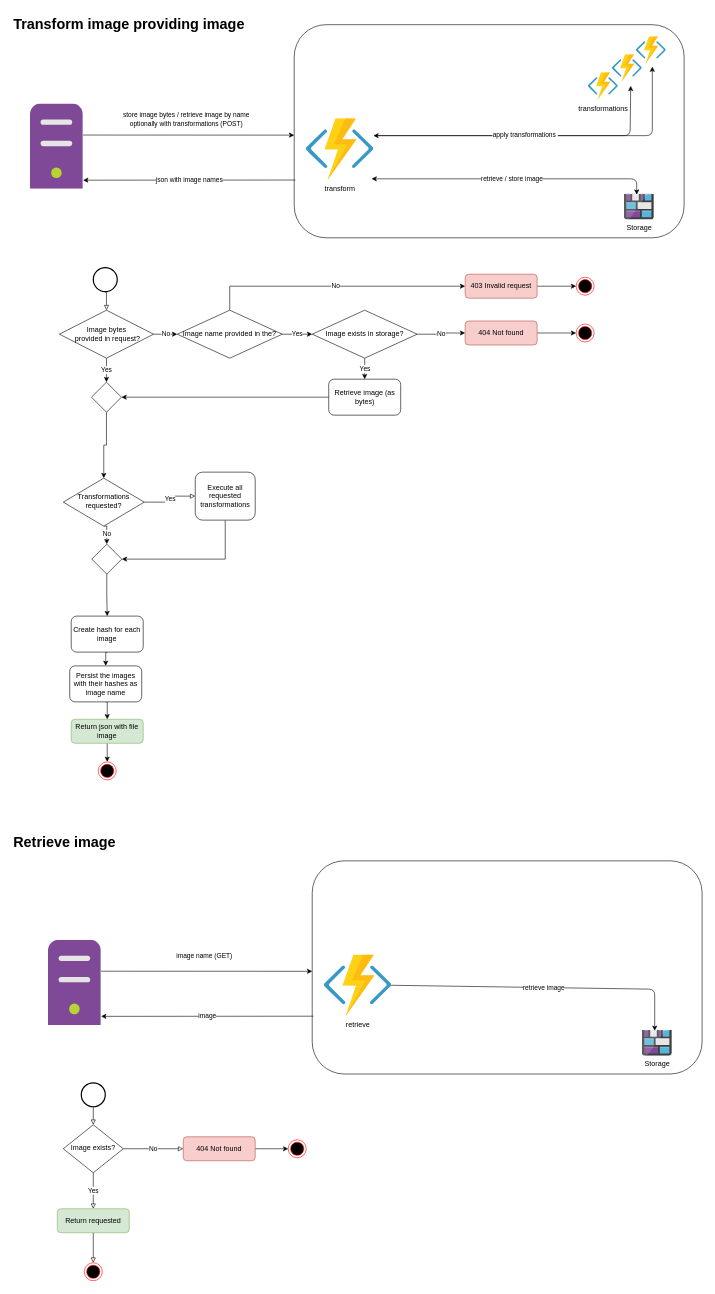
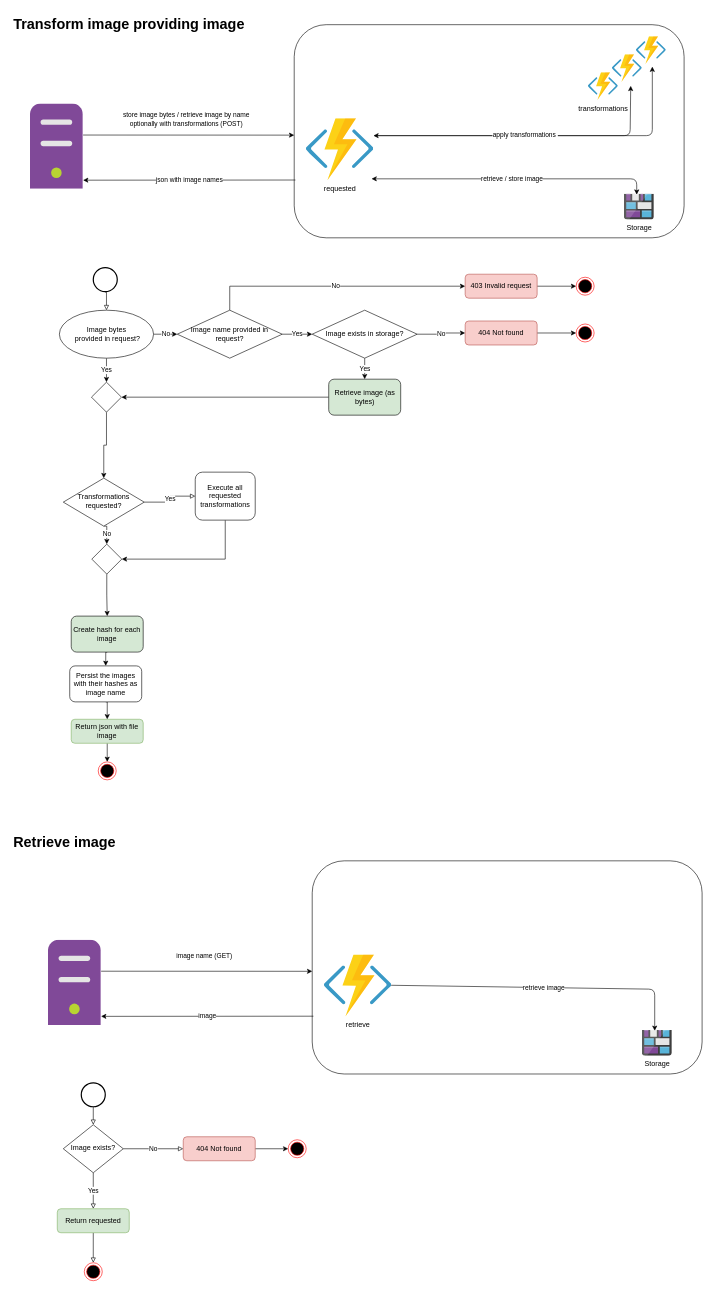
(340, 189) -> (340, 189)
(107, 334) -> (107, 334)
(230, 334) -> (230, 334)
(365, 397) -> (365, 397)
(107, 634) -> (107, 634)
